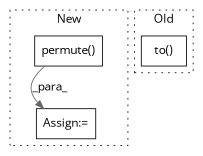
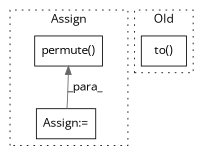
(69, 20) -> (69, 20)
(32, 83) -> (68, 92)
